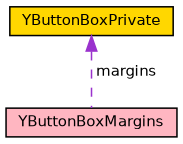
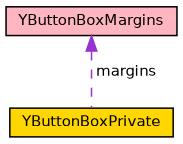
(92, 80) -> (92, 80)
